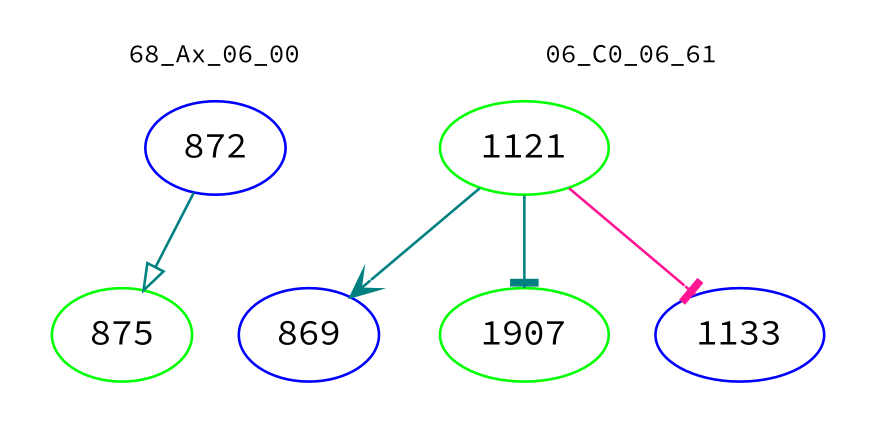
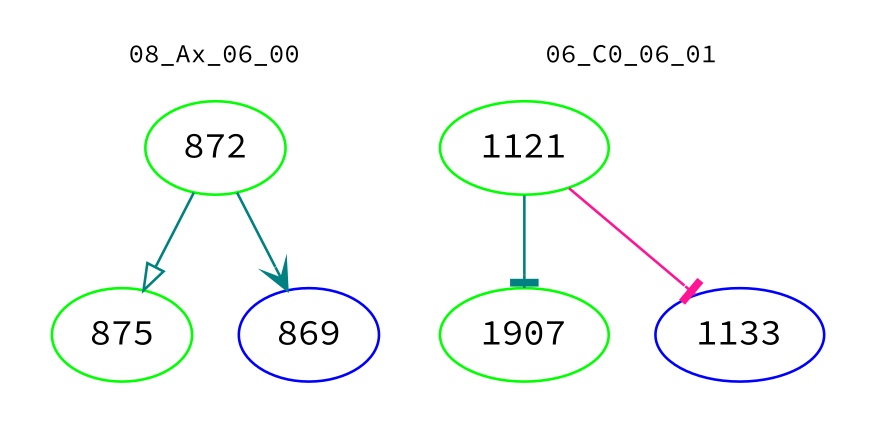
(215, 56) -> (215, 56)
(632, 56) -> (632, 56)
(215, 148) -> (215, 148)
(436, 225) -> (256, 230)
